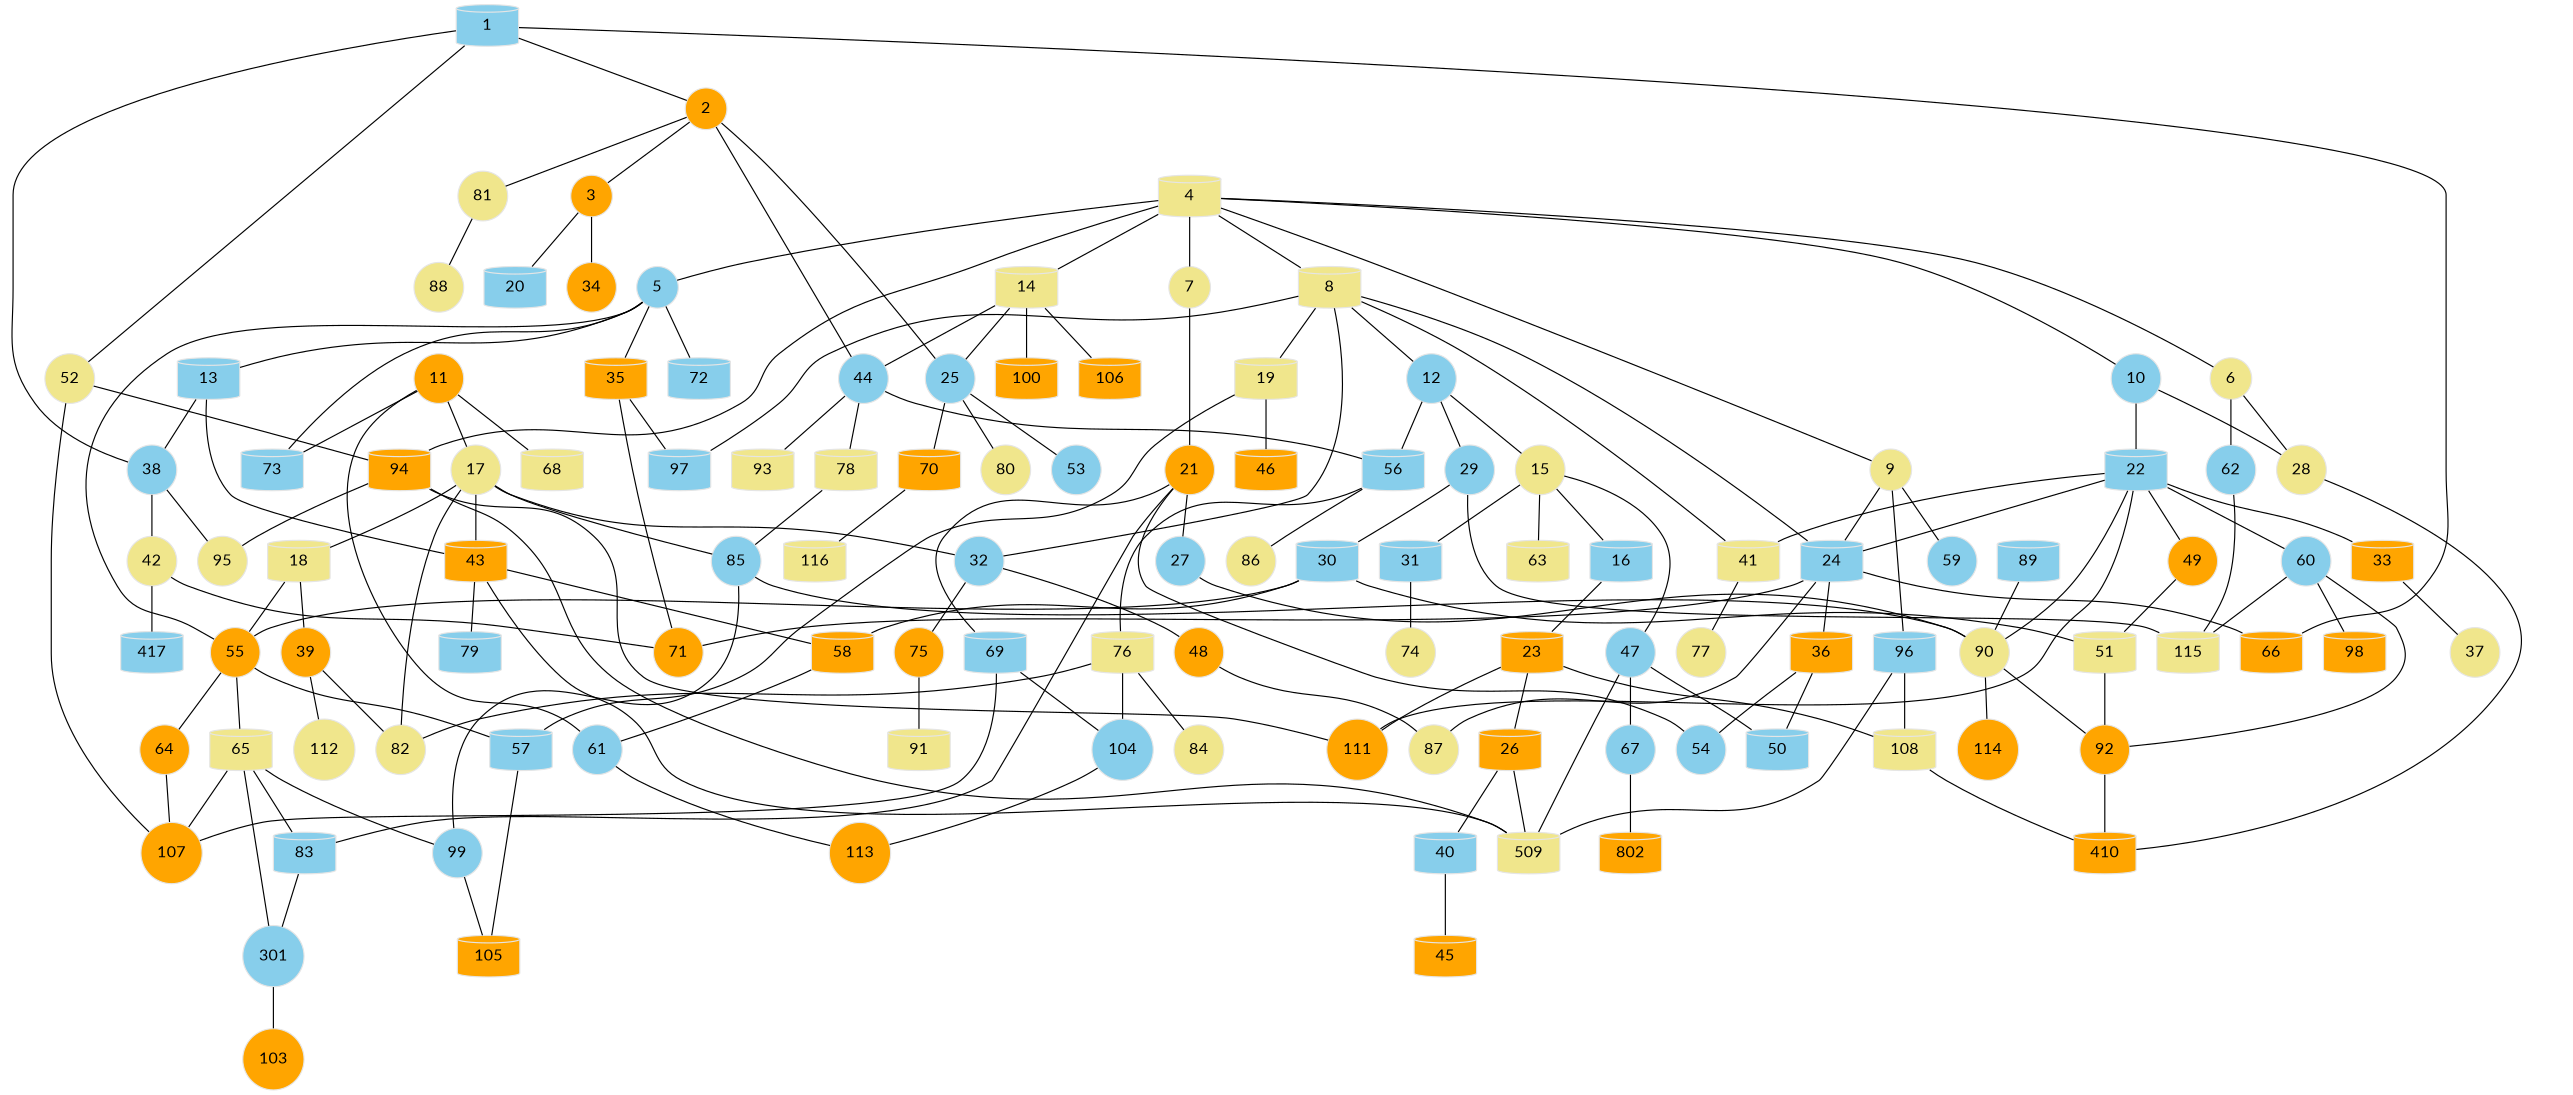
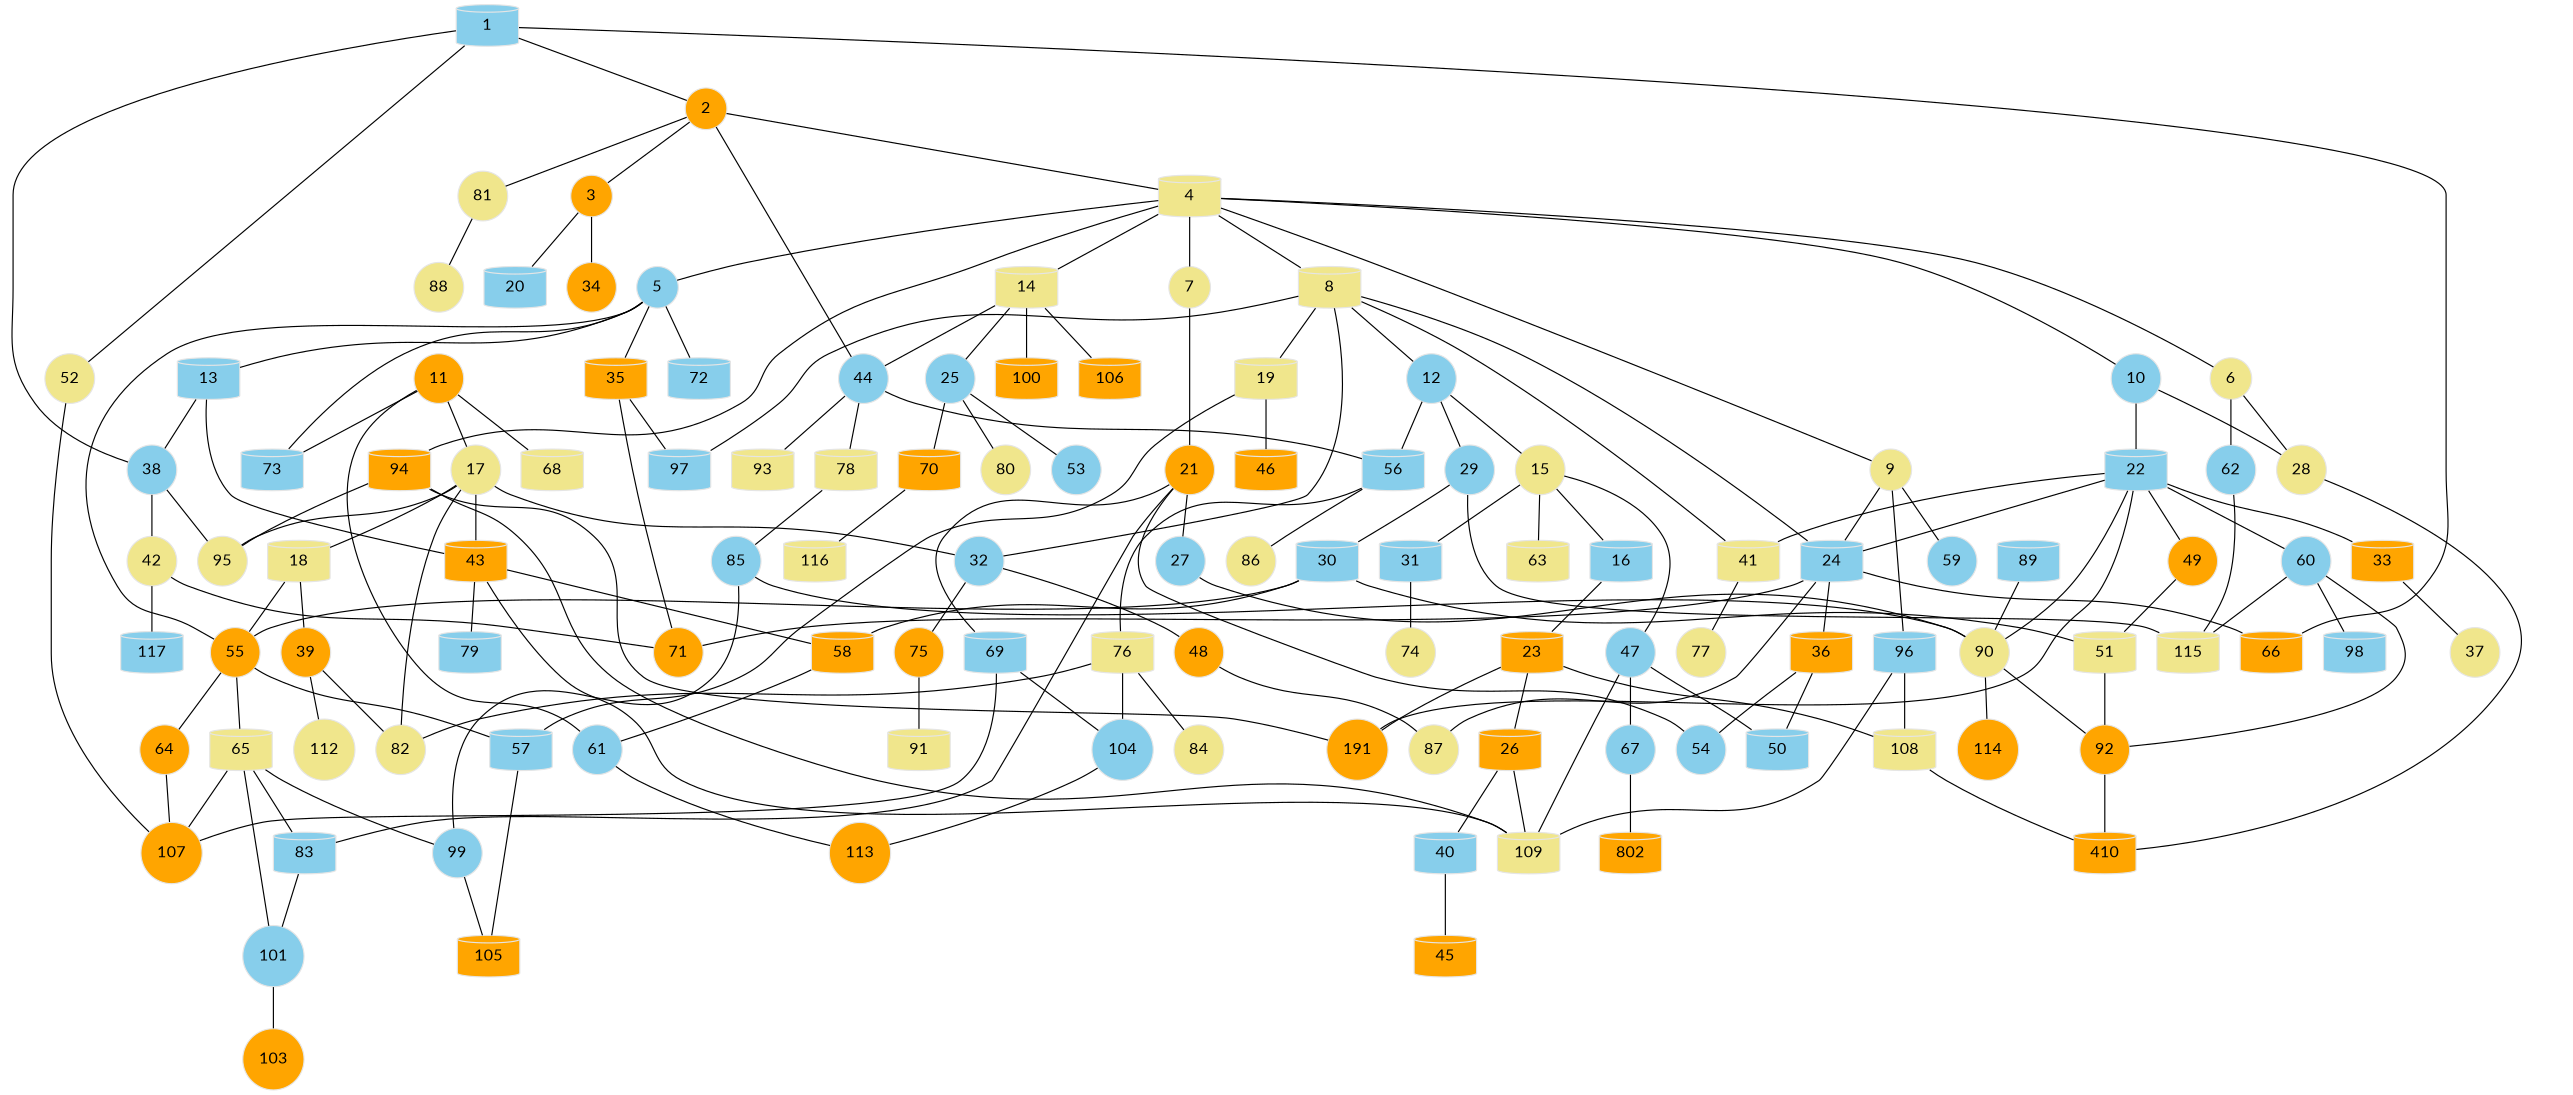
(833, 236) -> (942, 151)
(231, 423) -> none
(624, 531) -> (360, 515)
(152, 652) -> (152, 652)
(2355, 652) -> (2355, 652)
(1357, 750) -> (1357, 750)
(1529, 853) -> (1529, 853)
(273, 956) -> (273, 956)
